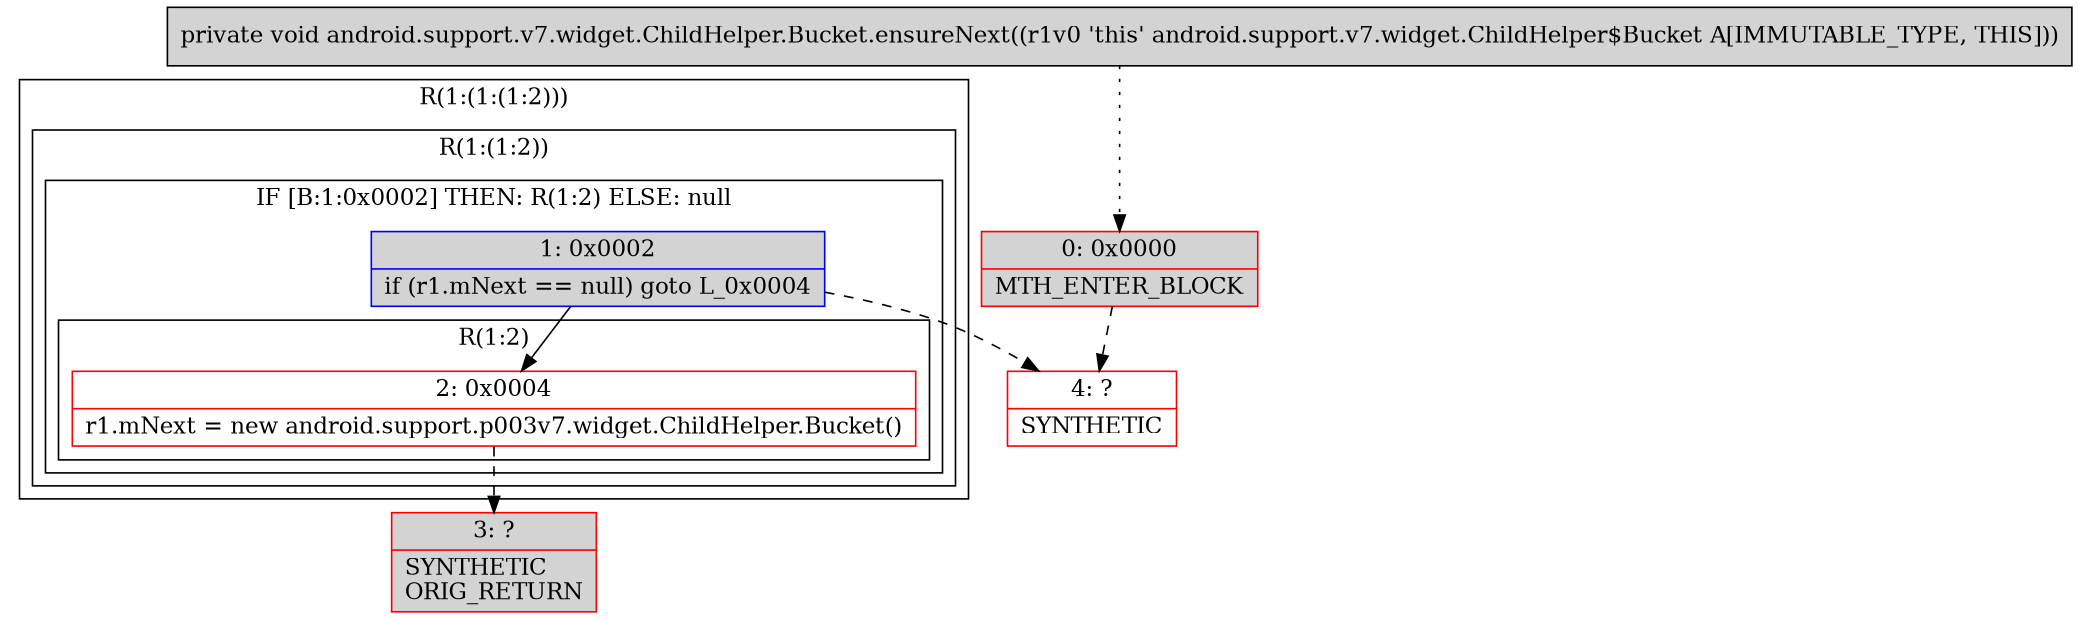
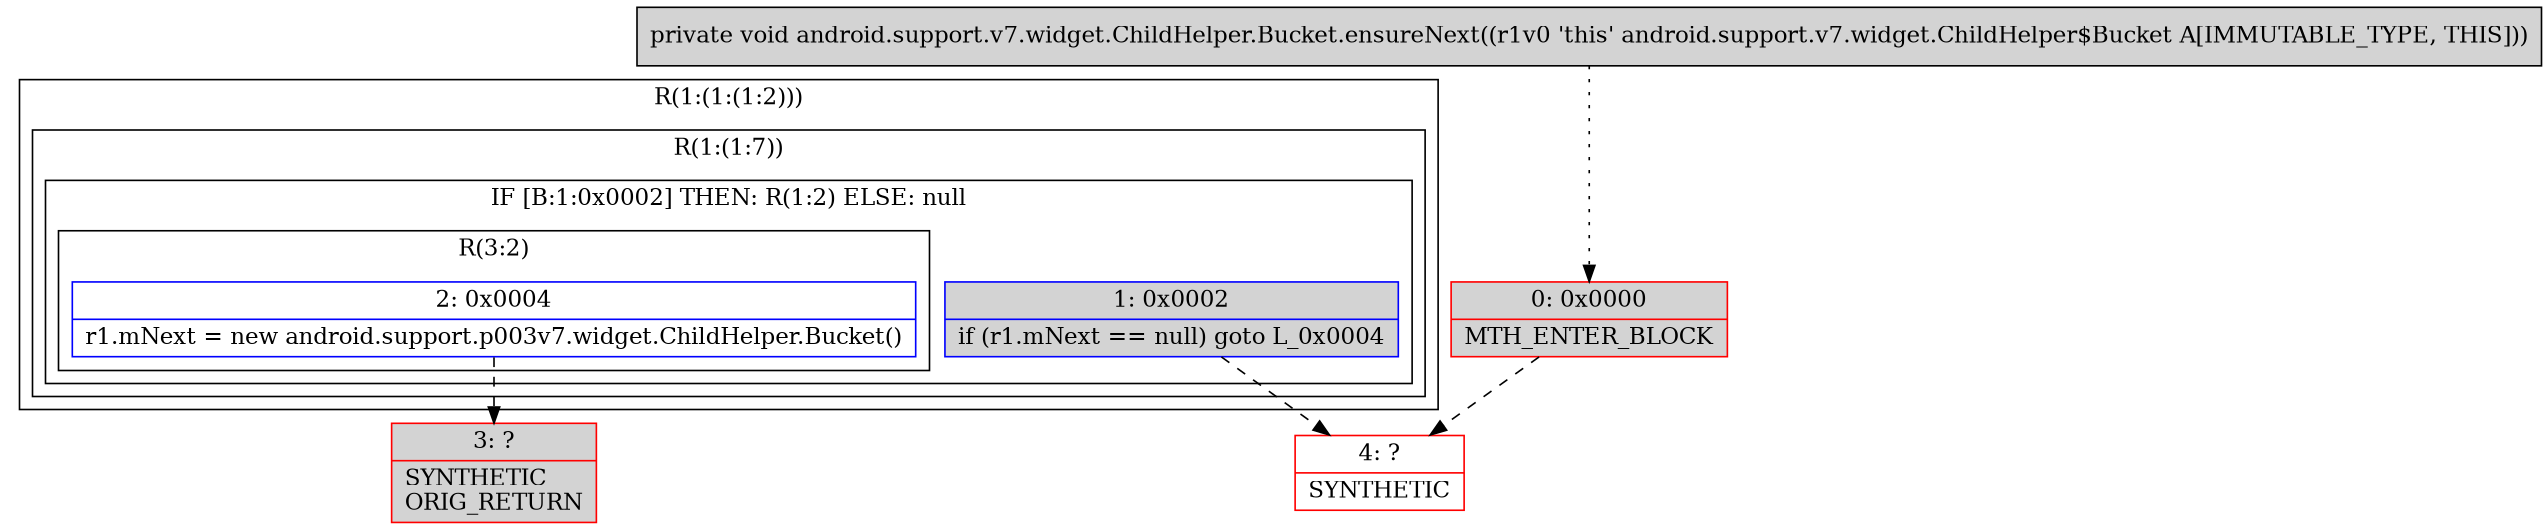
(494, 149) -> (729, 149)
(551, 332) -> none
(494, 339) -> (494, 249)
(494, 409) -> (494, 319)
